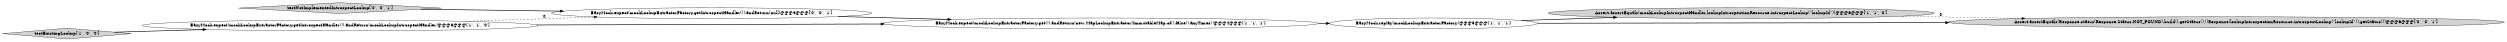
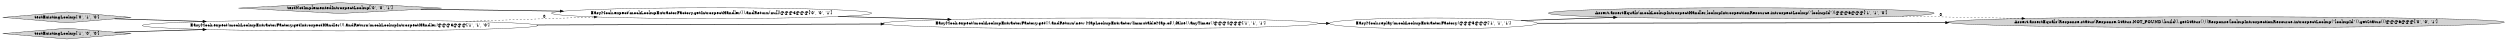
none -> (67, 17)
